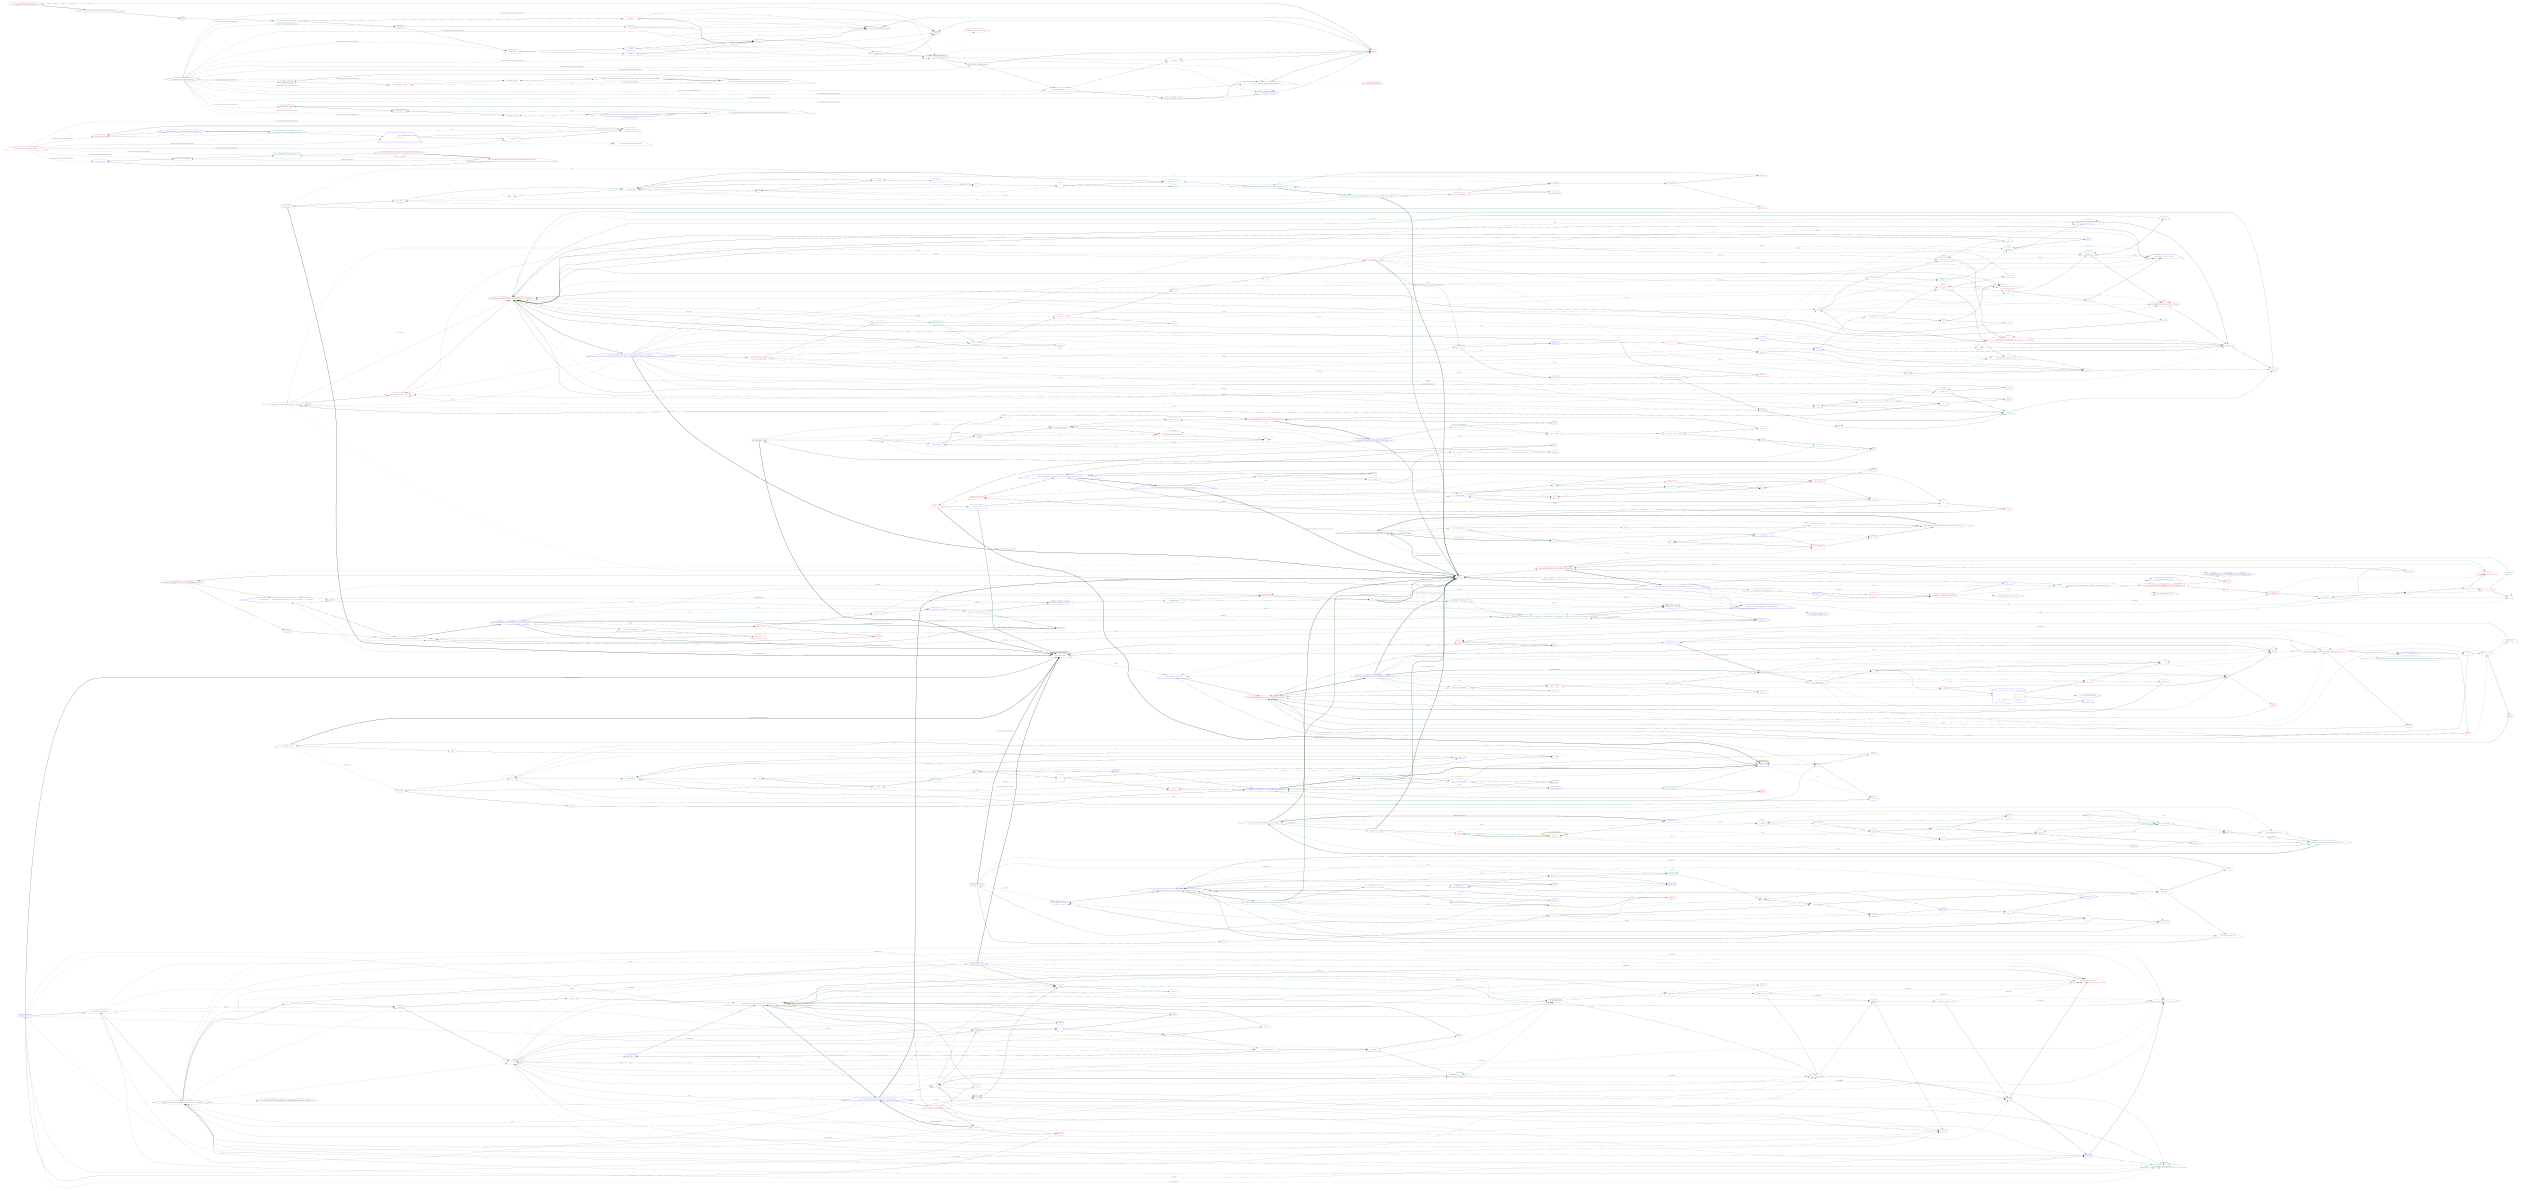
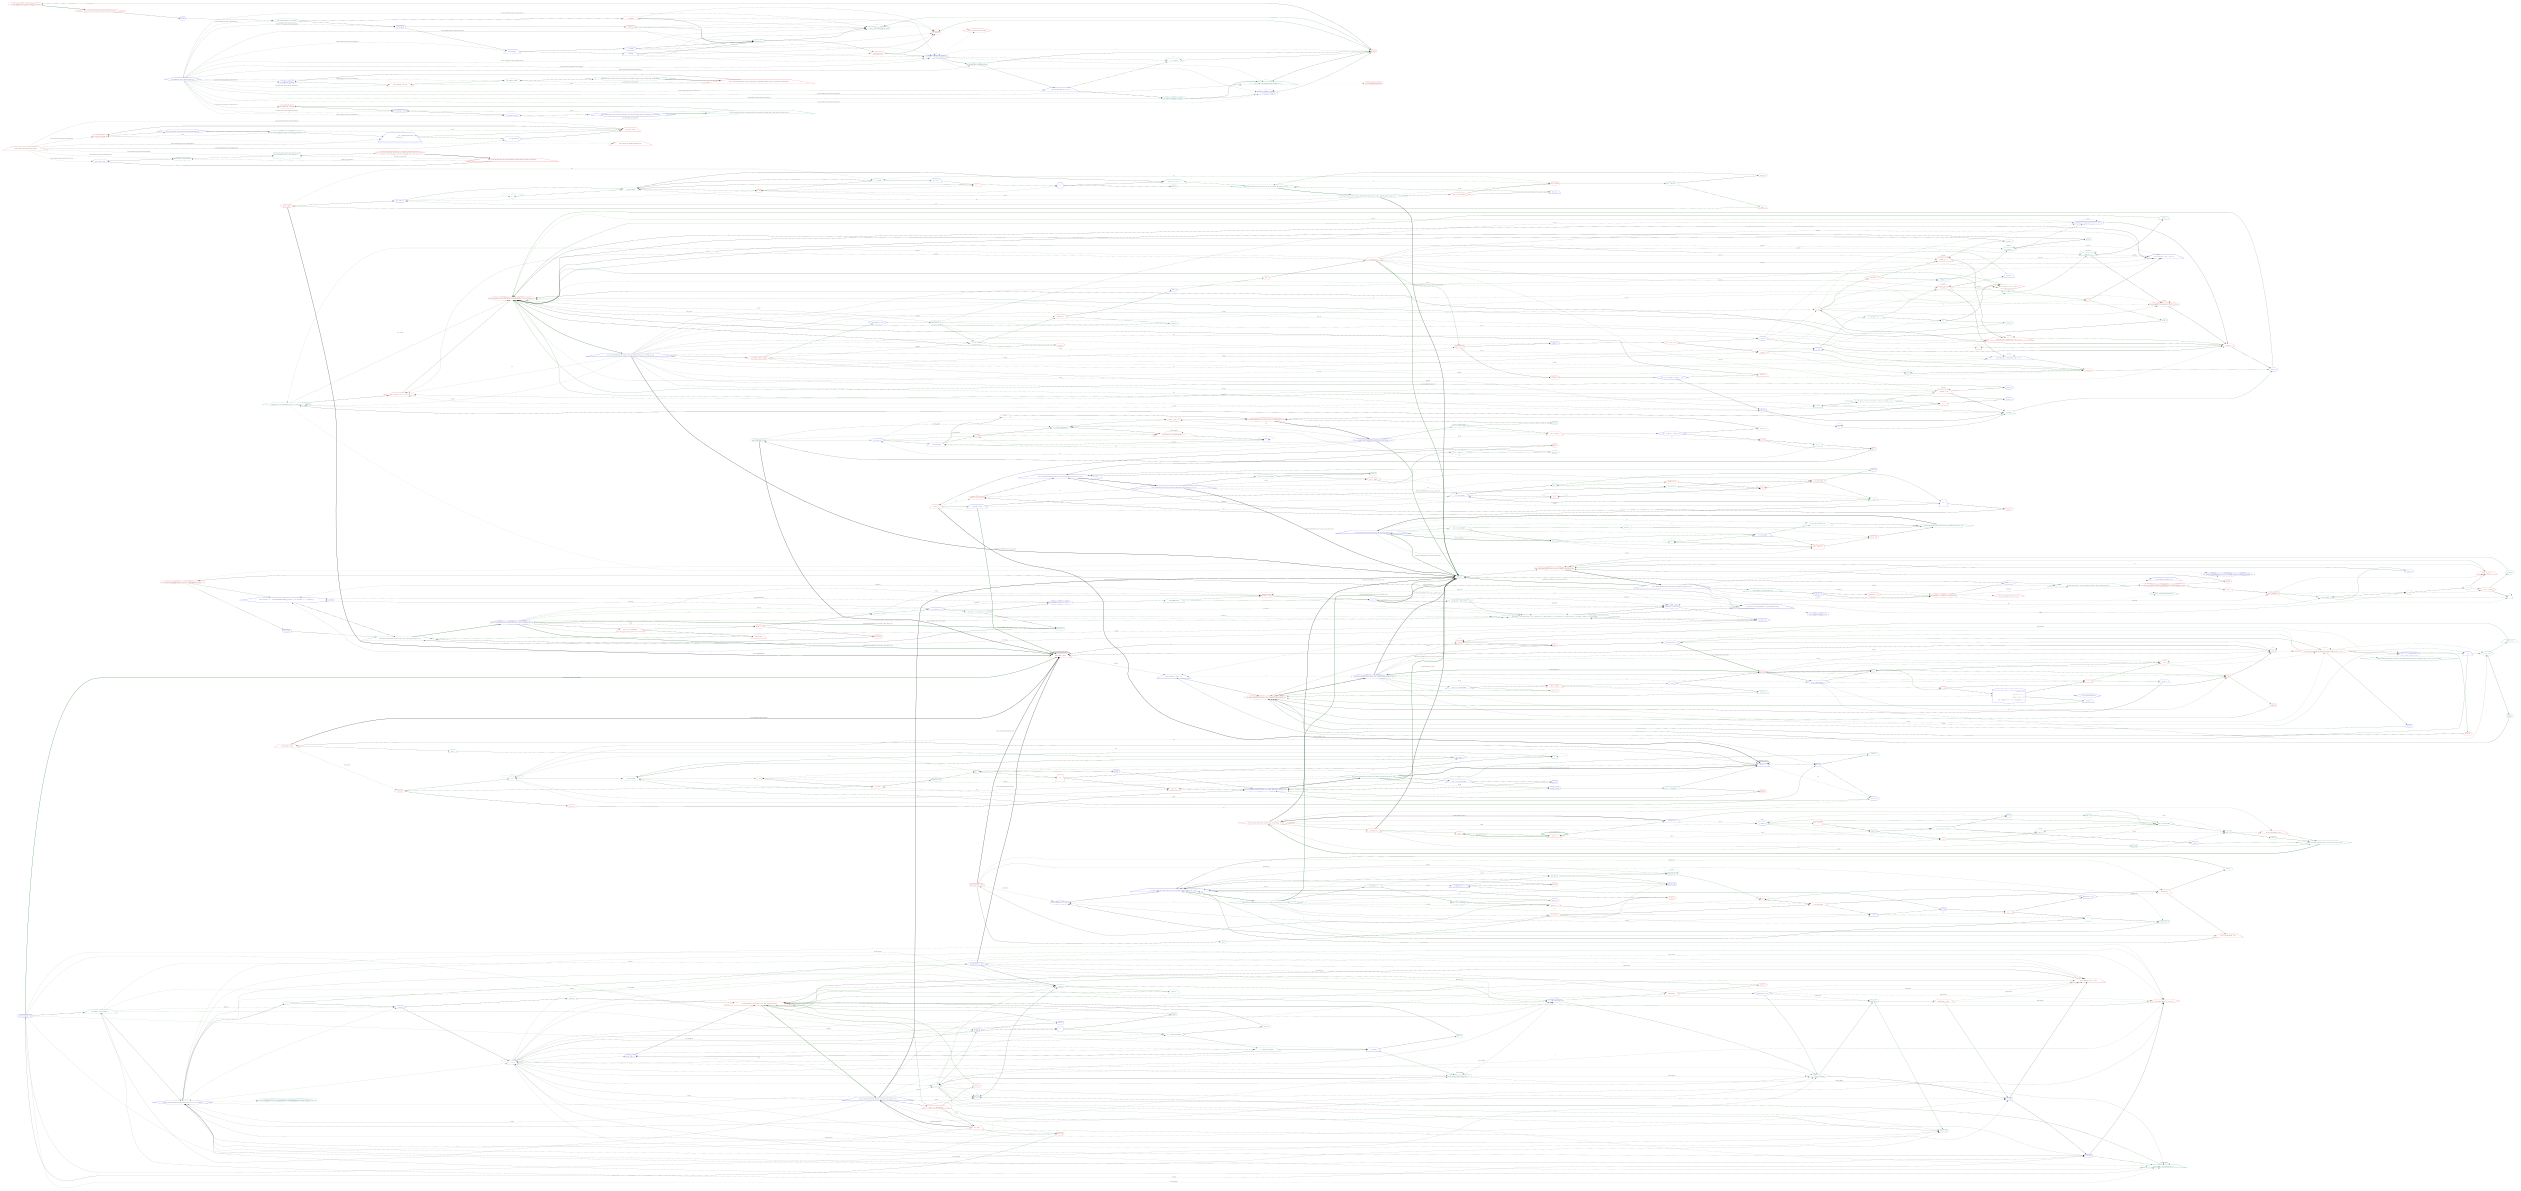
(1818, 672) -> (1818, 672)
